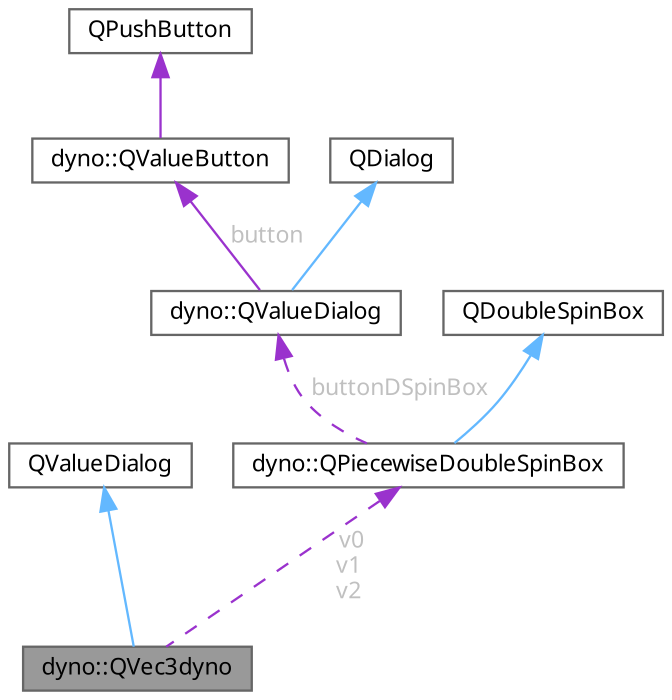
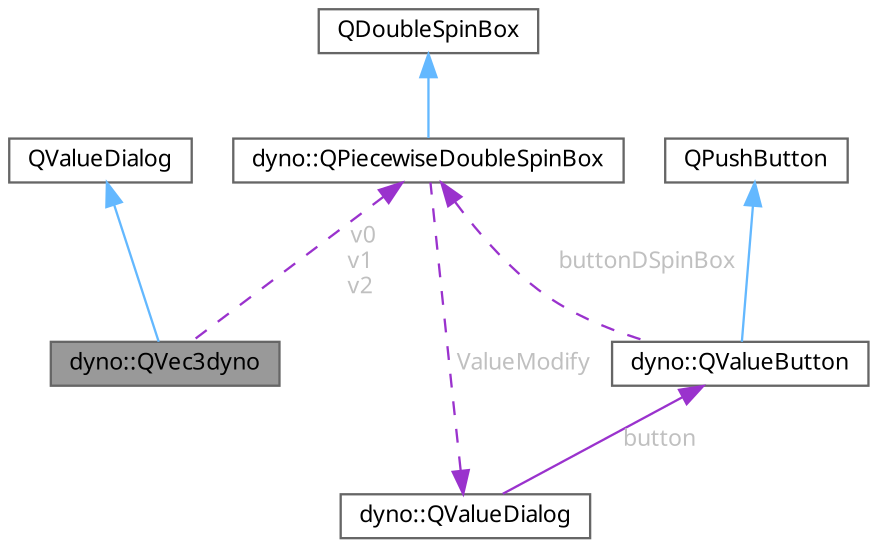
(161, 108) -> (747, 274)
(391, 161) -> none
none -> (539, 290)
(397, 389) -> (522, 364)
